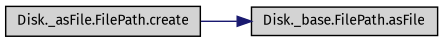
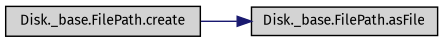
(103, 21) -> (103, 21)
